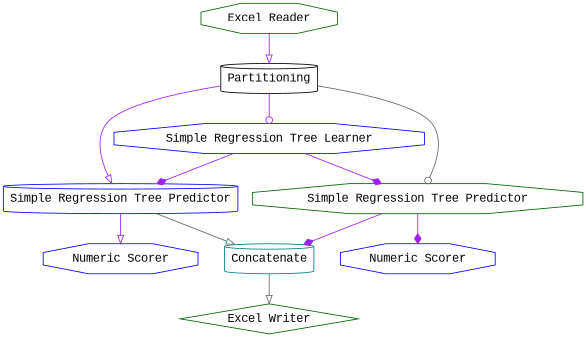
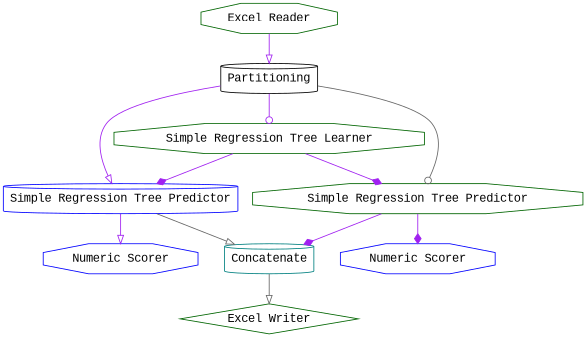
(269, 139) -> (269, 139)
